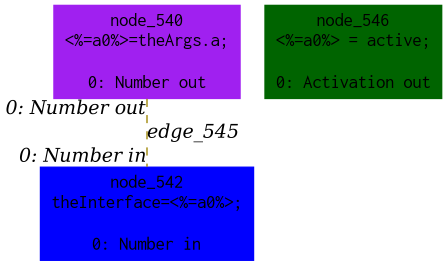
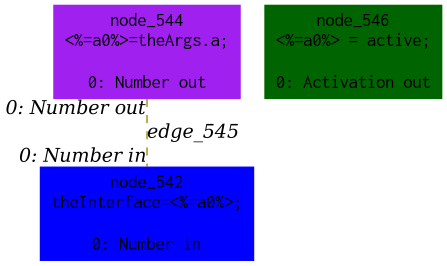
(147, 52) -> (147, 52)
